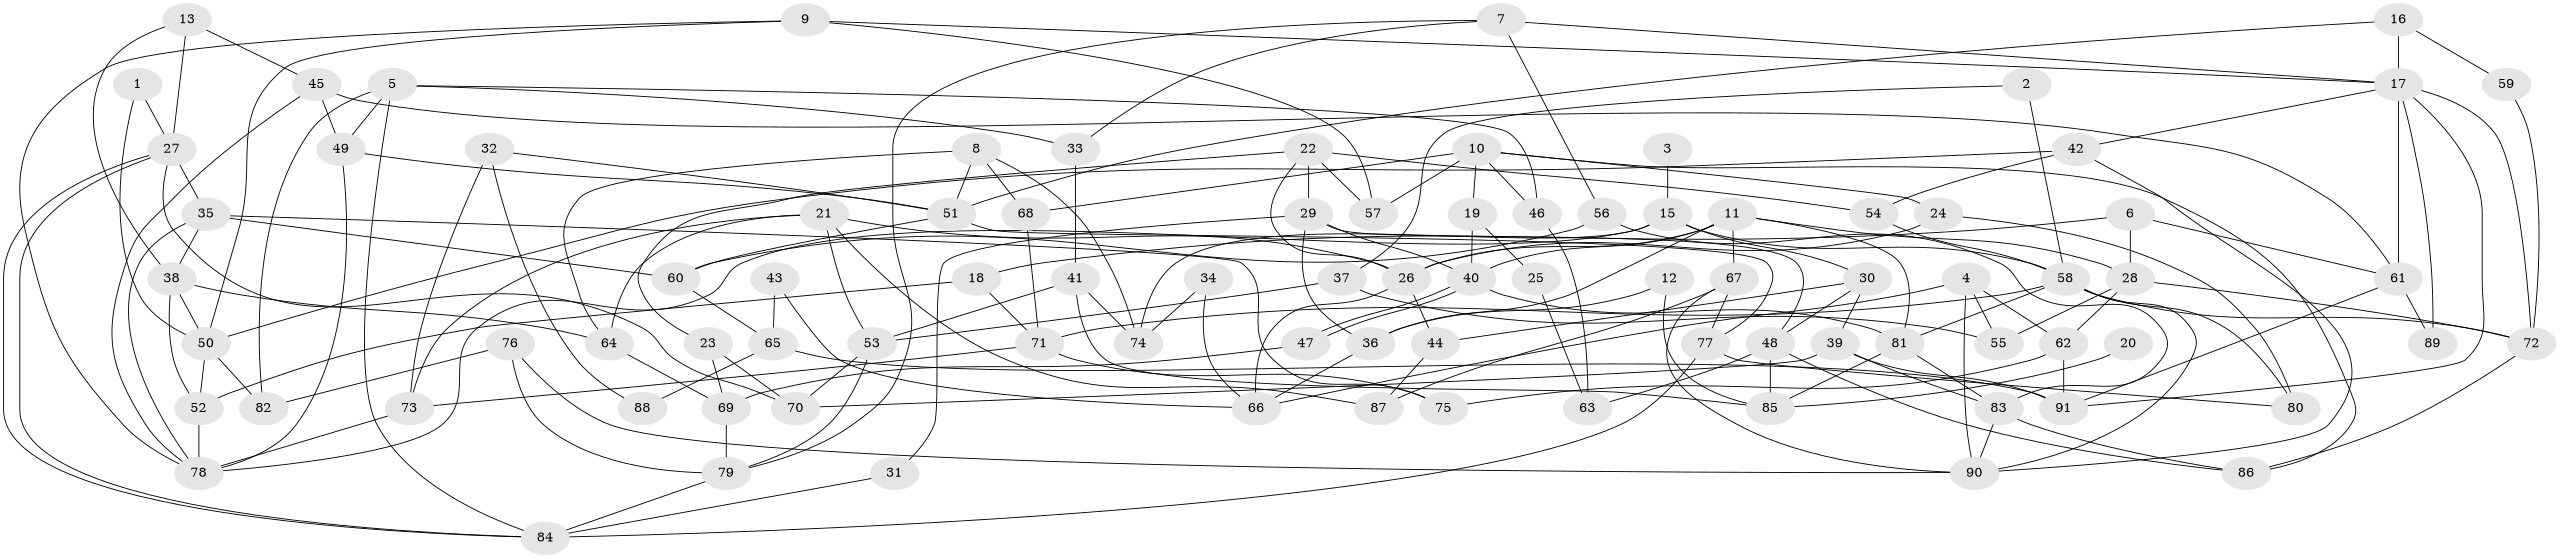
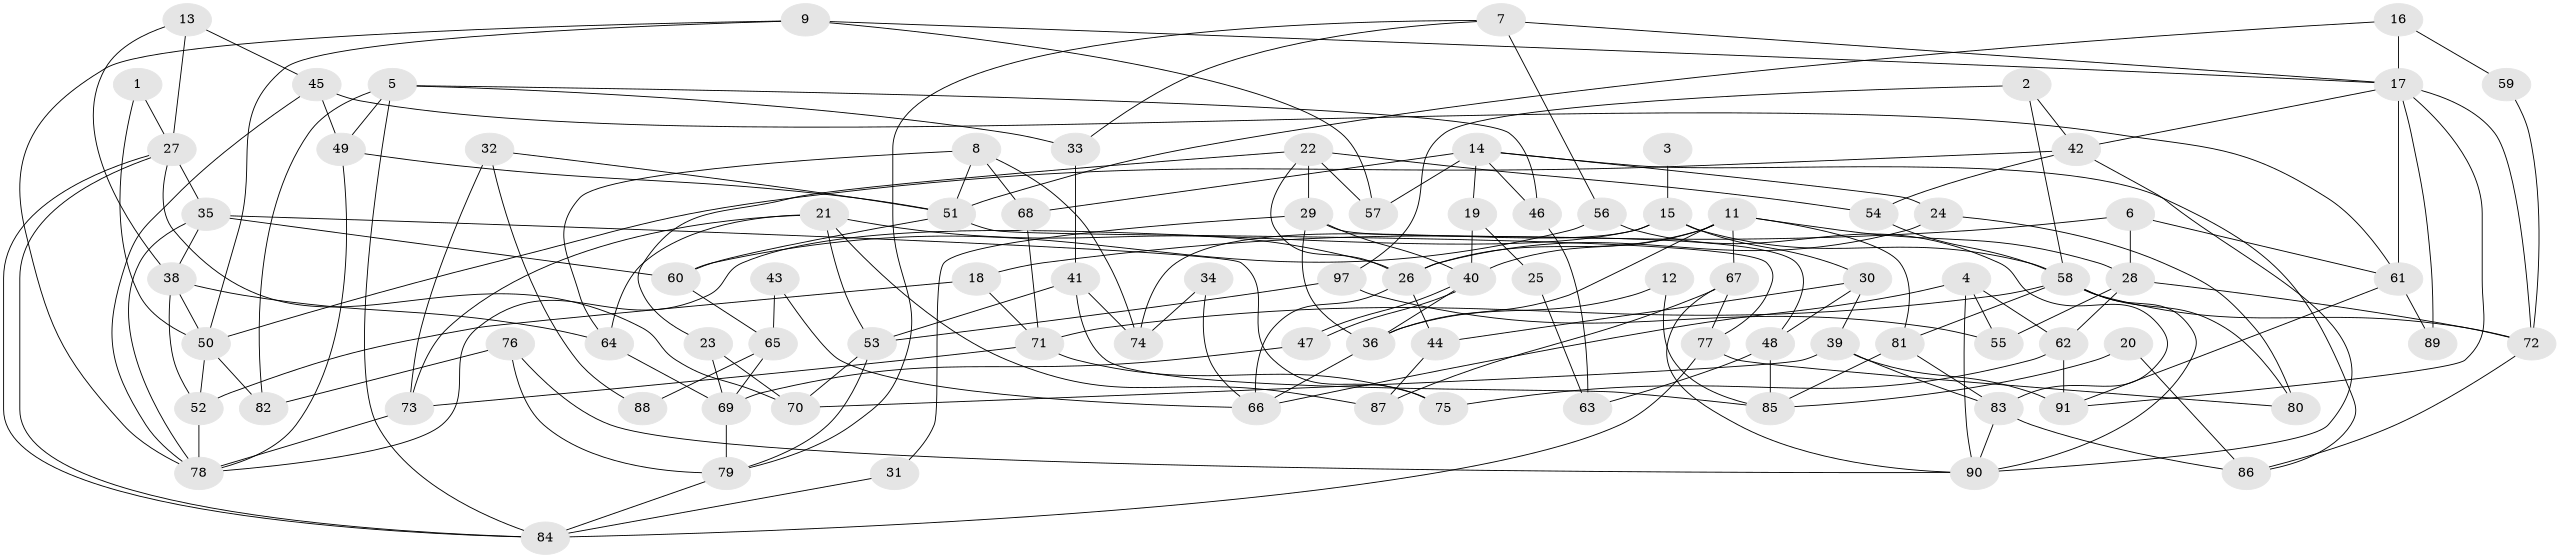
none -> (2052, 117)
(1477, 149) -> (1477, 149)
(1342, 279) -> (1342, 279)
(1686, 311) -> (1416, 314)
(1390, 367) -> (746, 381)
(2000, 433) -> (2187, 409)
